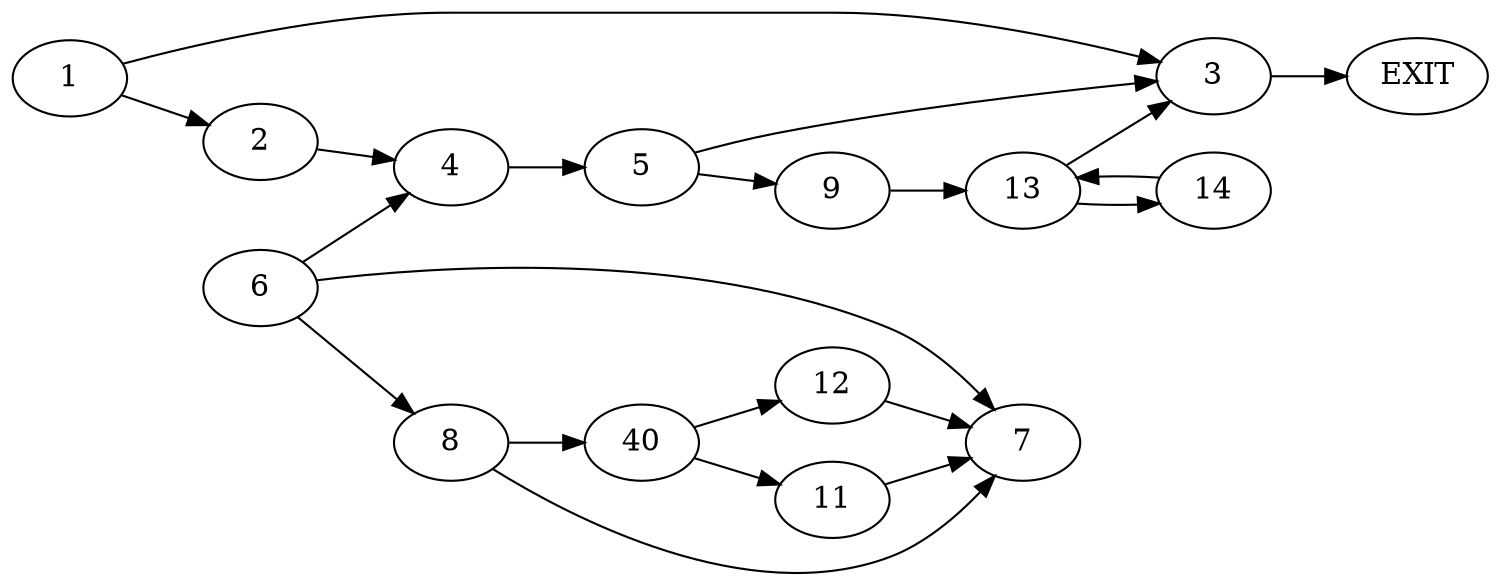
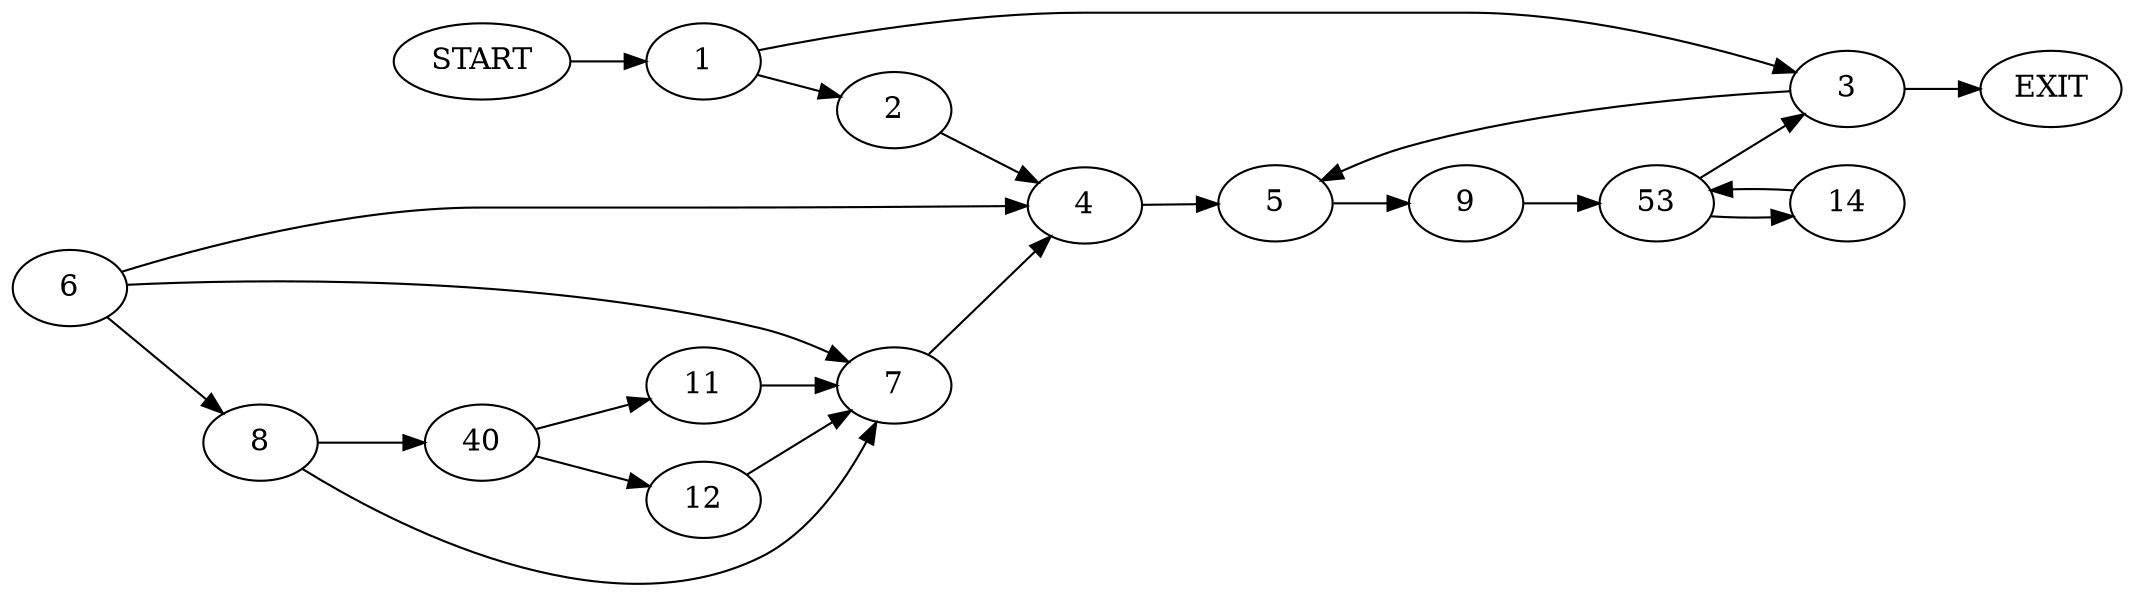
none -> (482, 61)
(914, 110) -> (1562, 114)
(1023, 191) -> (1657, 203)
none -> (982, 303)
